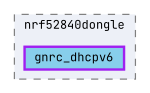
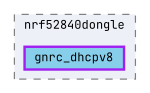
(74, 58) -> (74, 58)
